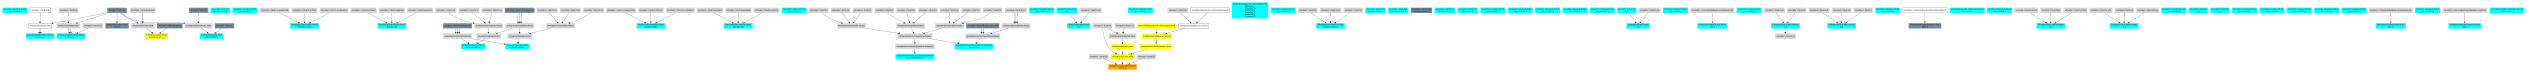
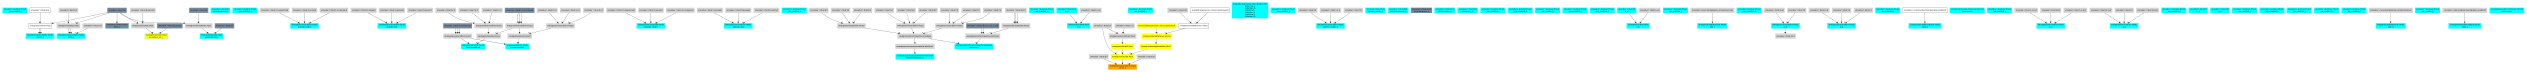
(1925, 26) -> (1925, 26)
